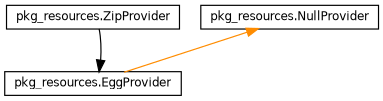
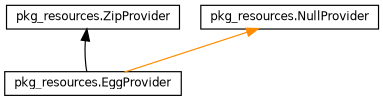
(101, 45) -> (85, 56)
